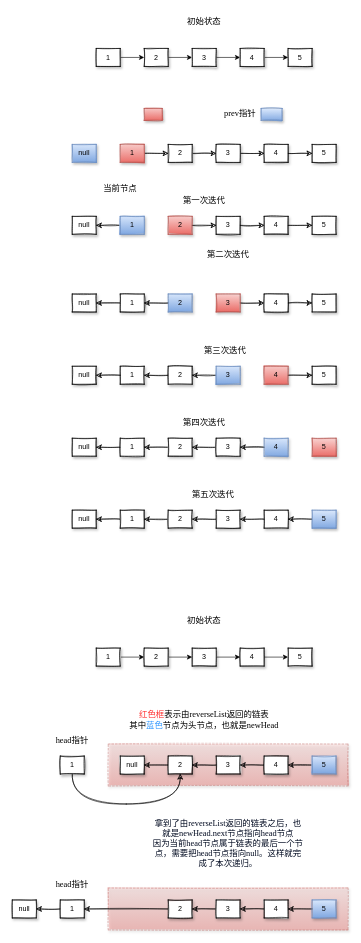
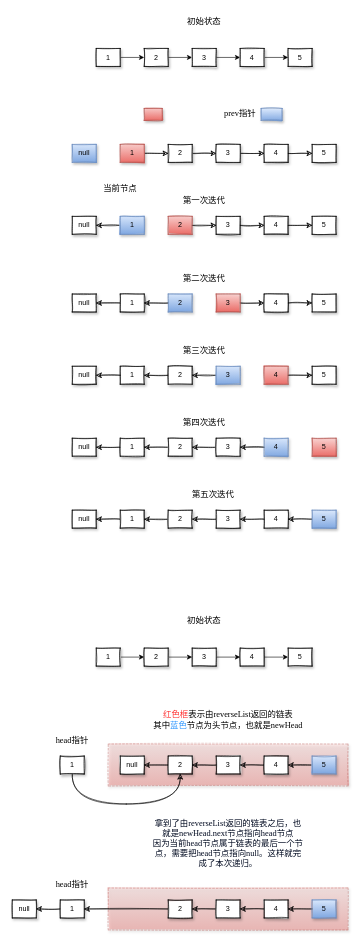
(228, 255) -> (204, 279)
(225, 351) -> (204, 351)
(204, 720) -> (228, 720)
